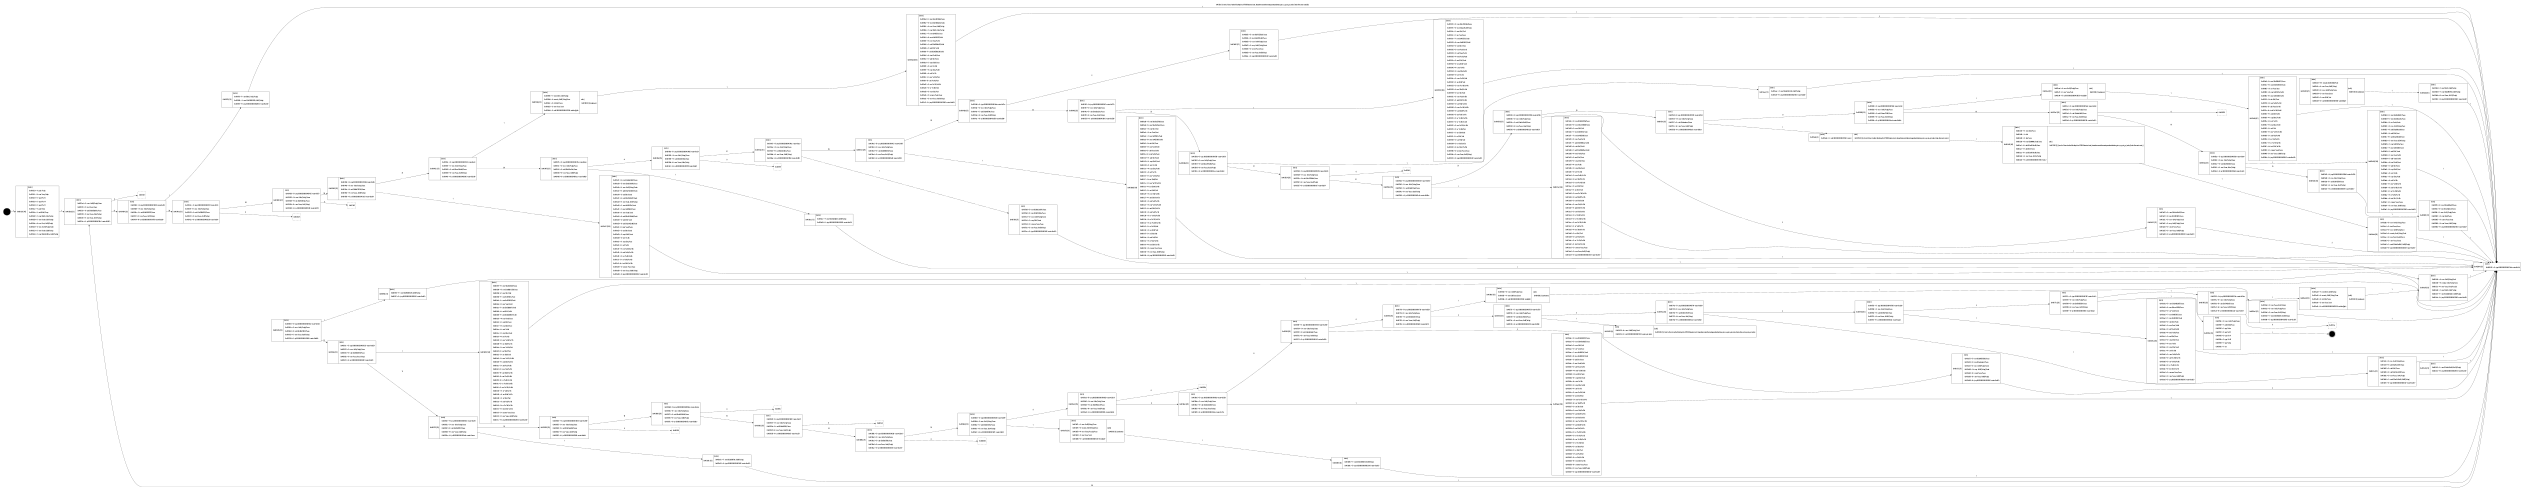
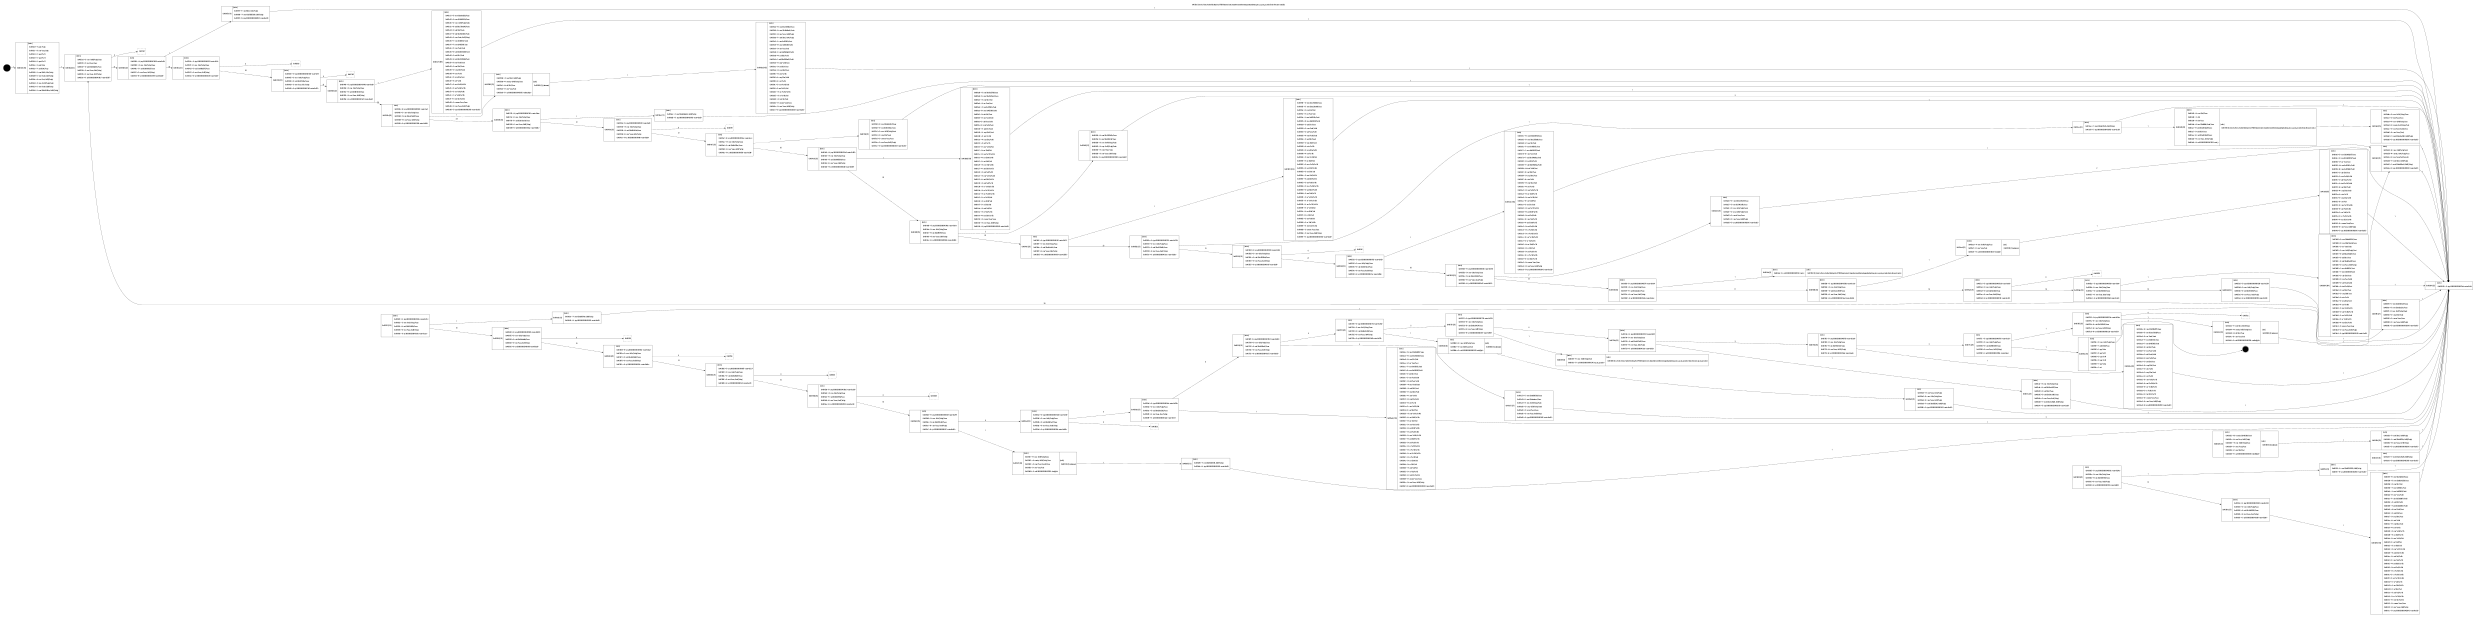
(1976, 141) -> (2147, 127)
(402, 389) -> none
